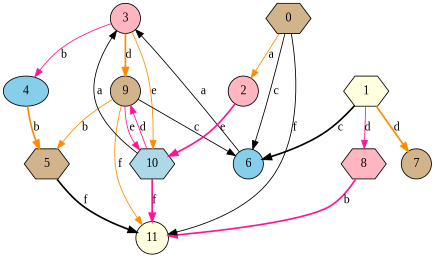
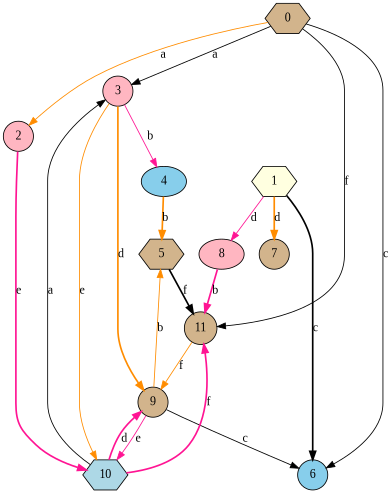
(191, 93) -> (205, 54)
(140, 131) -> (119, 437)
(115, 164) -> (179, 362)
(364, 164) -> (222, 254)
(152, 238) -> (201, 328)
